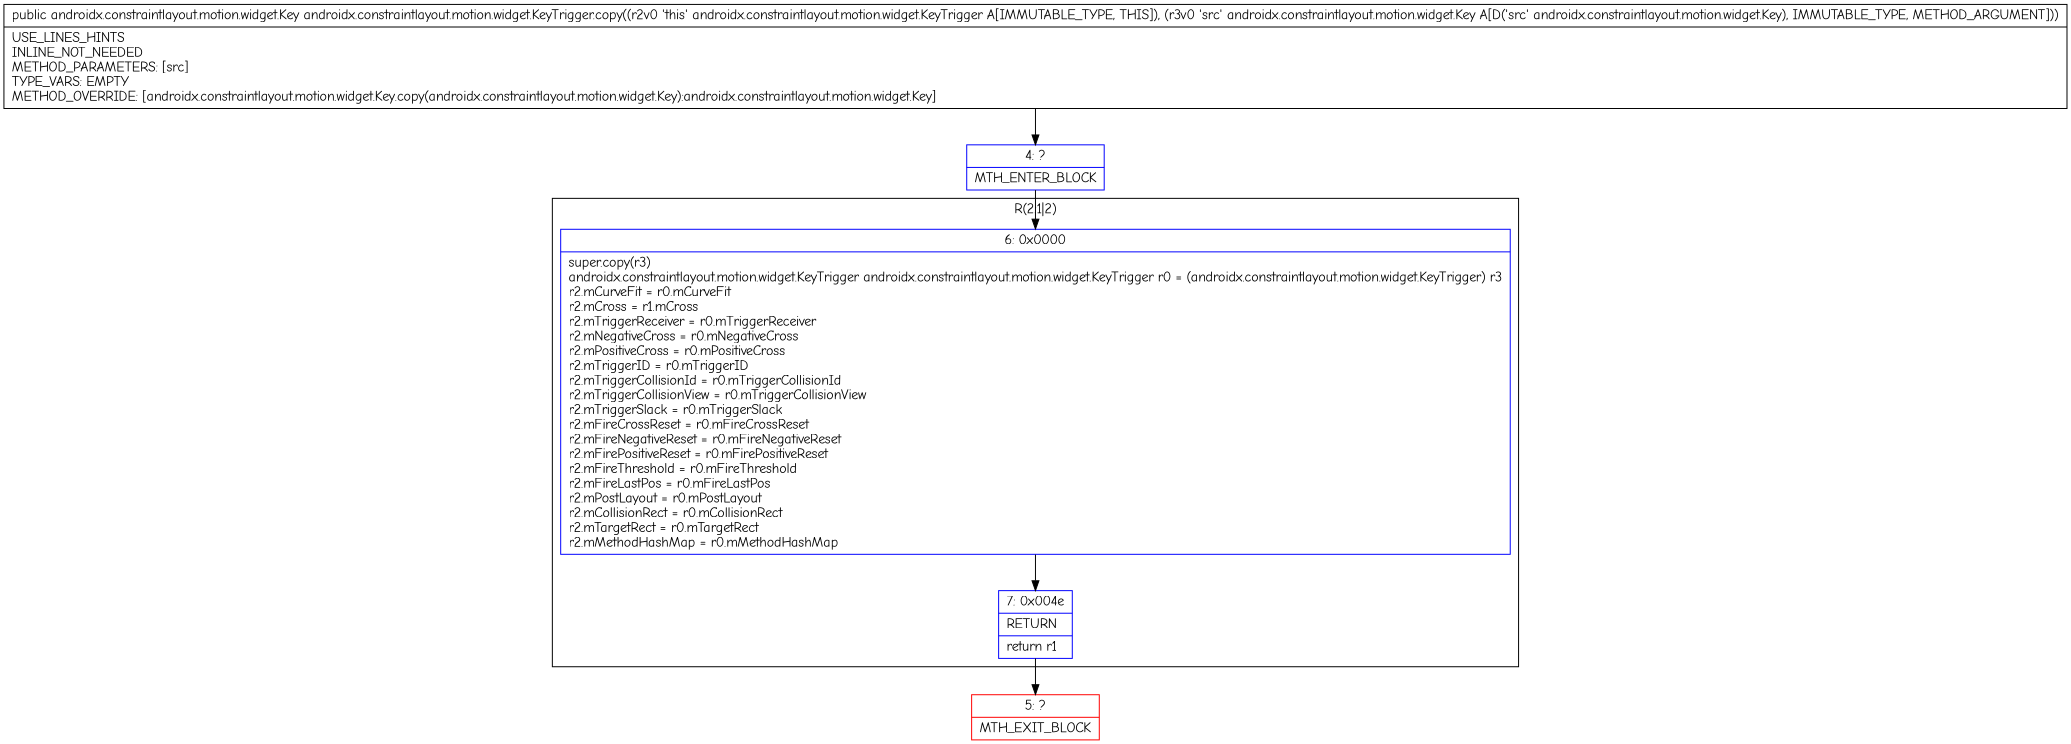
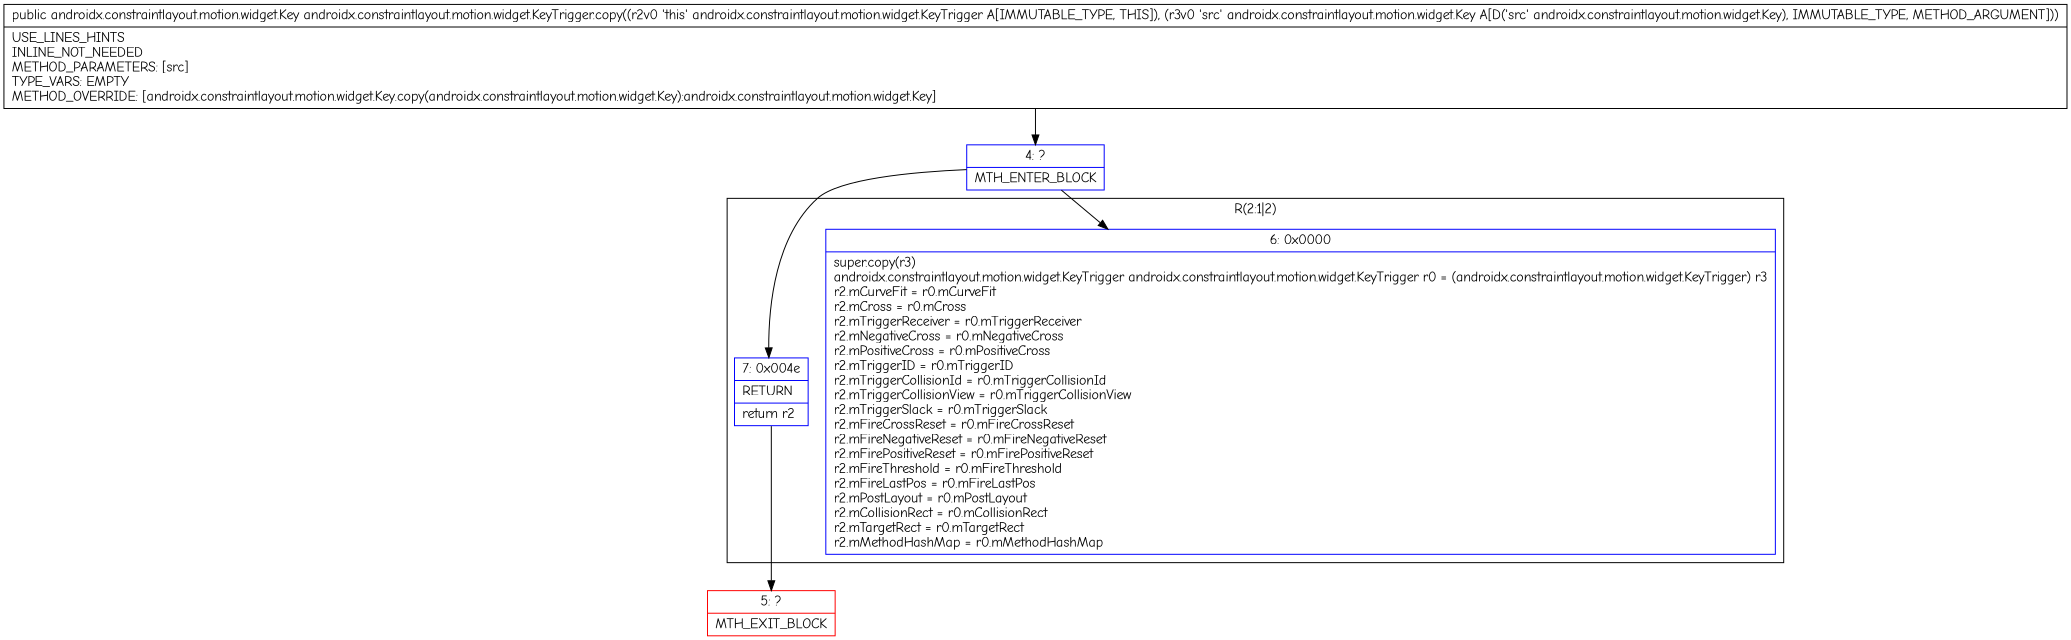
(634, 307) -> (900, 307)
(1035, 568) -> (809, 207)
(1032, 647) -> (769, 414)
